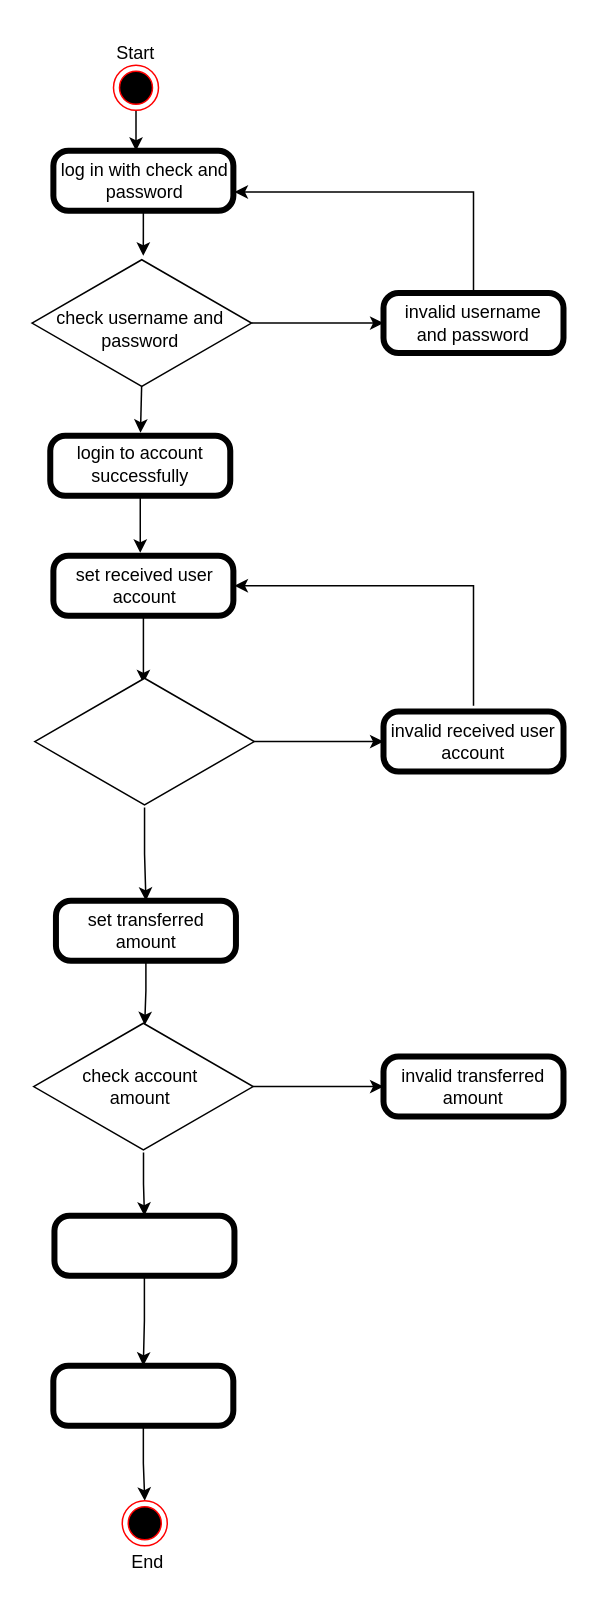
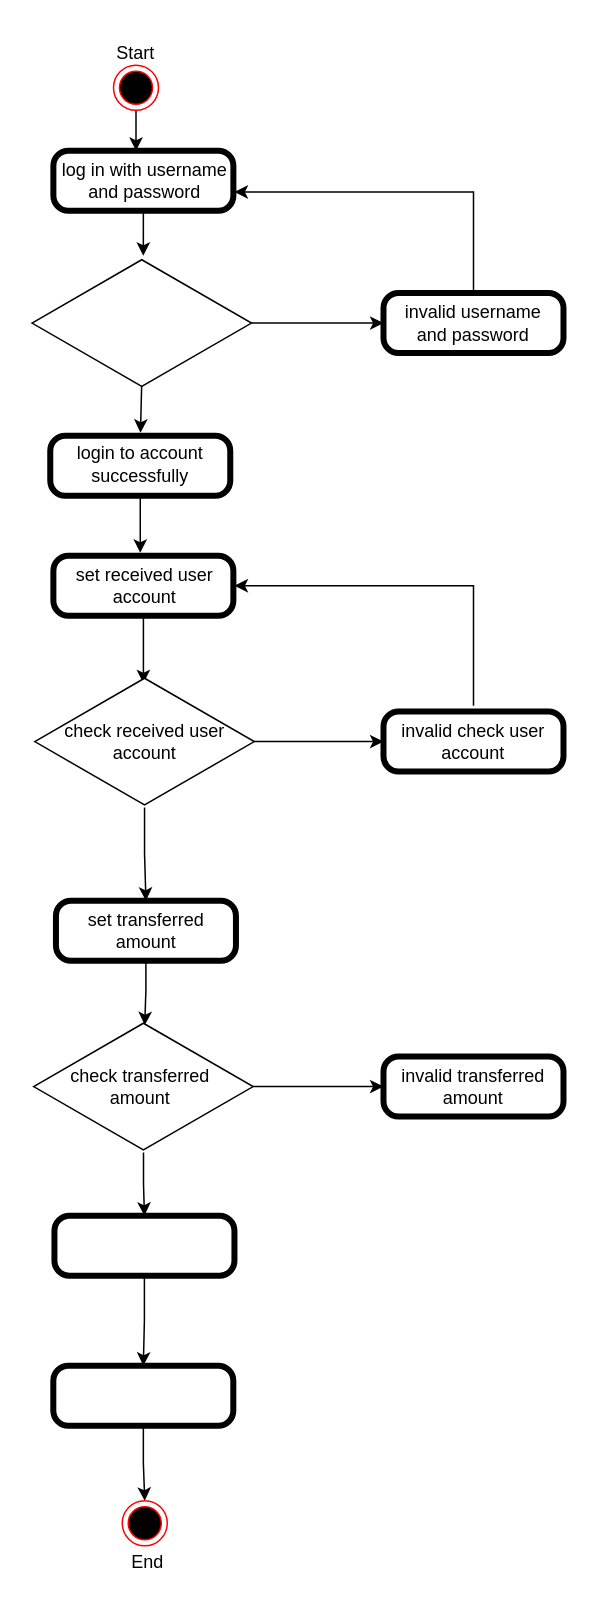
(145, 181) -> (145, 181)
(140, 329) -> none
none -> (144, 742)
(473, 742) -> (473, 742)
(140, 1087) -> (140, 1087)
